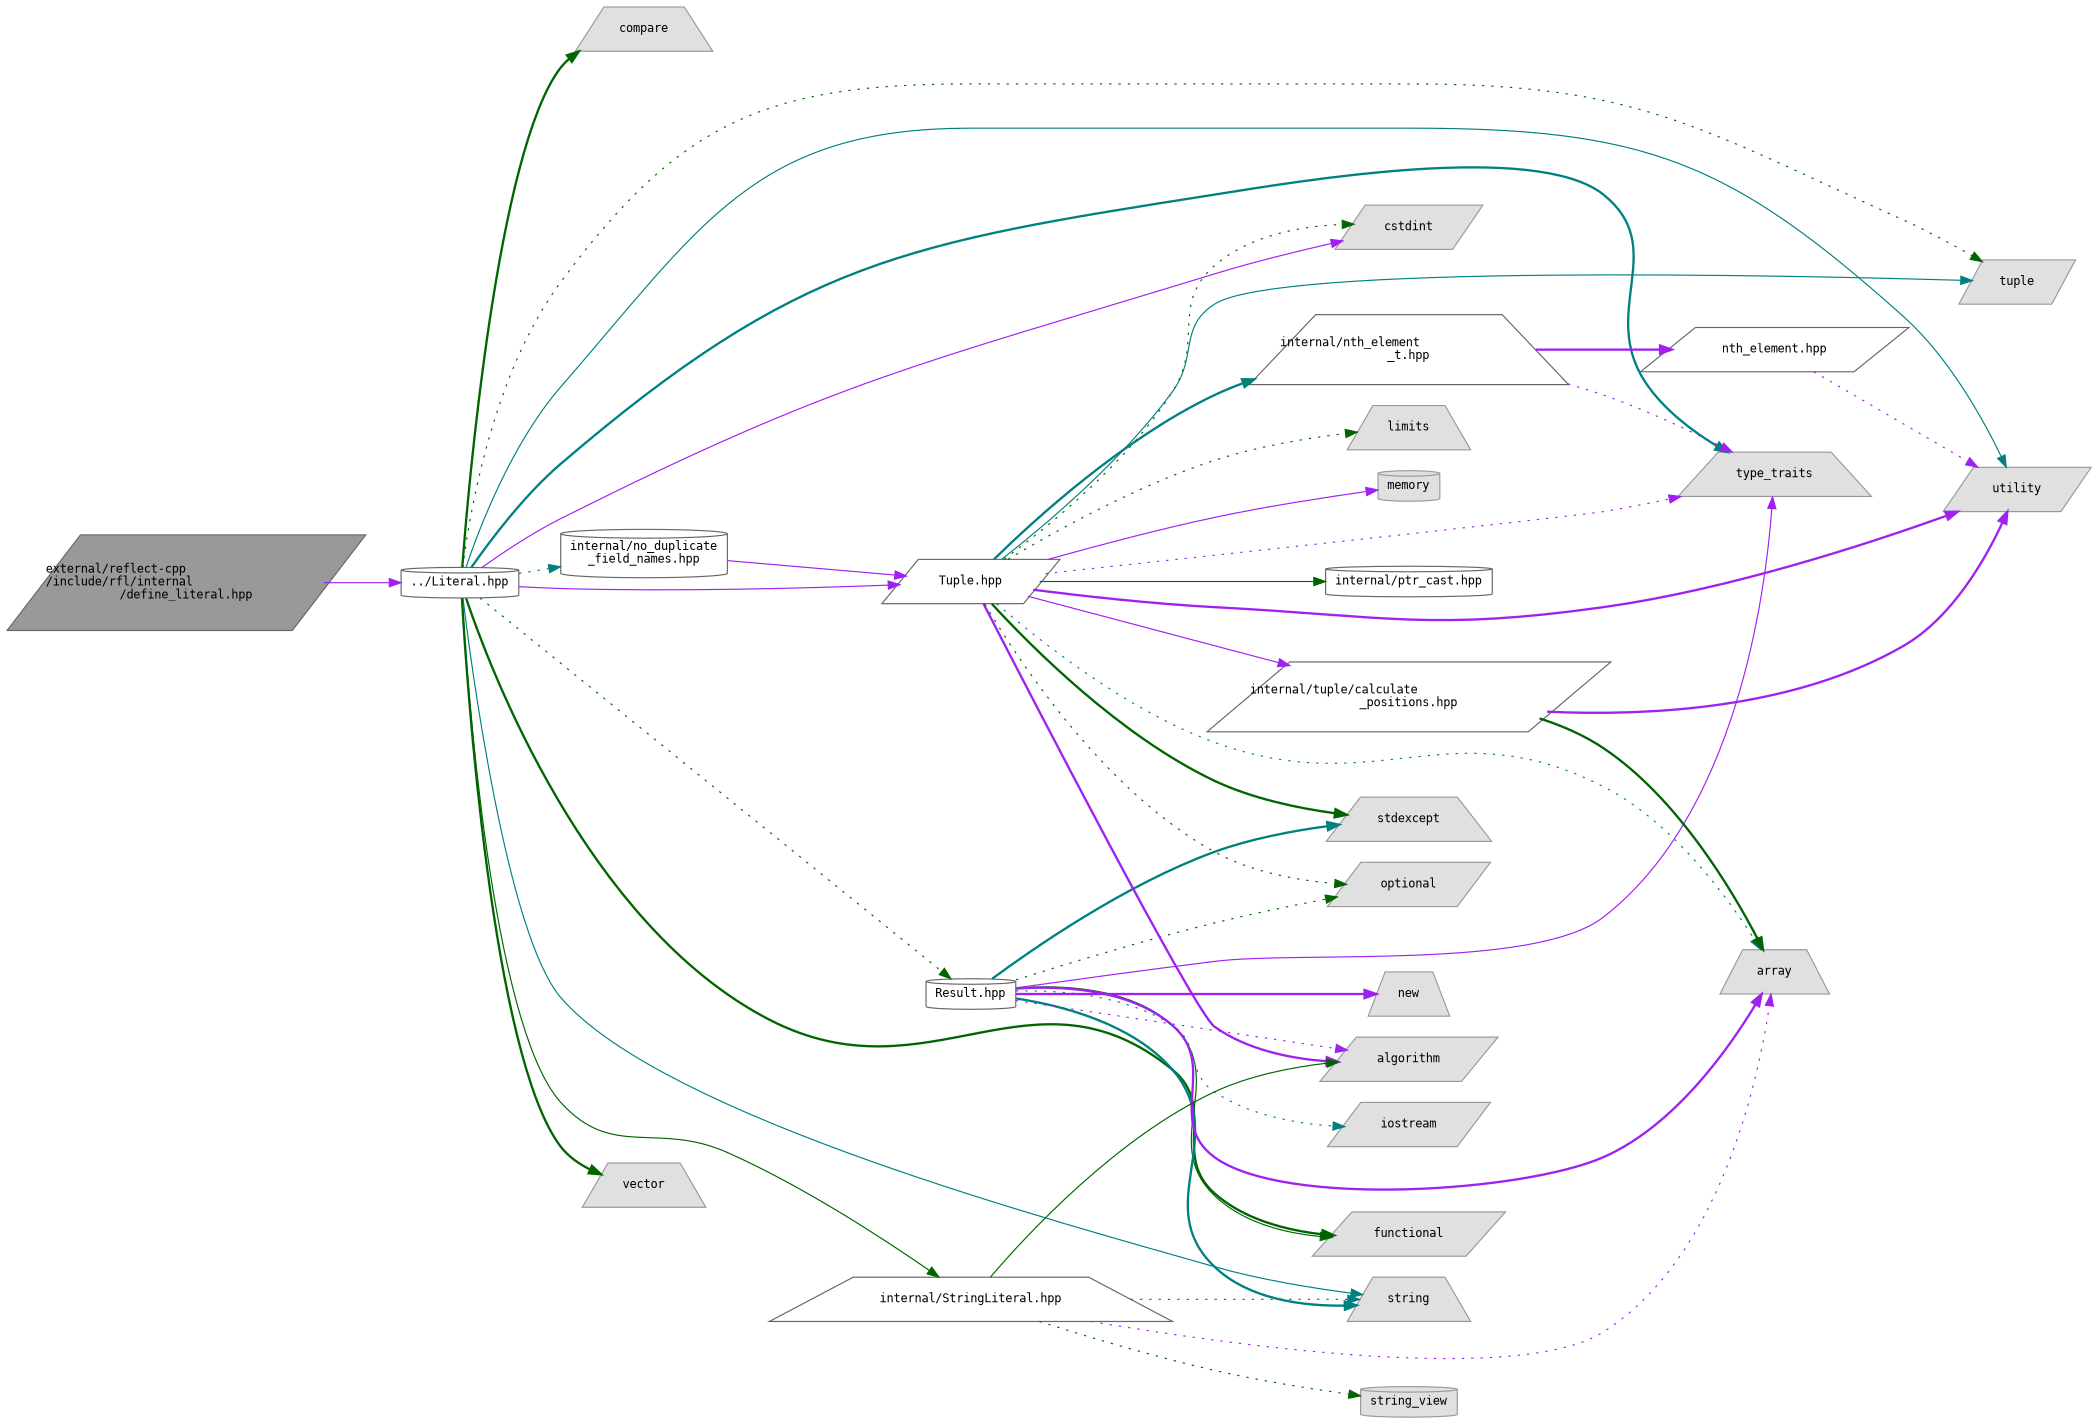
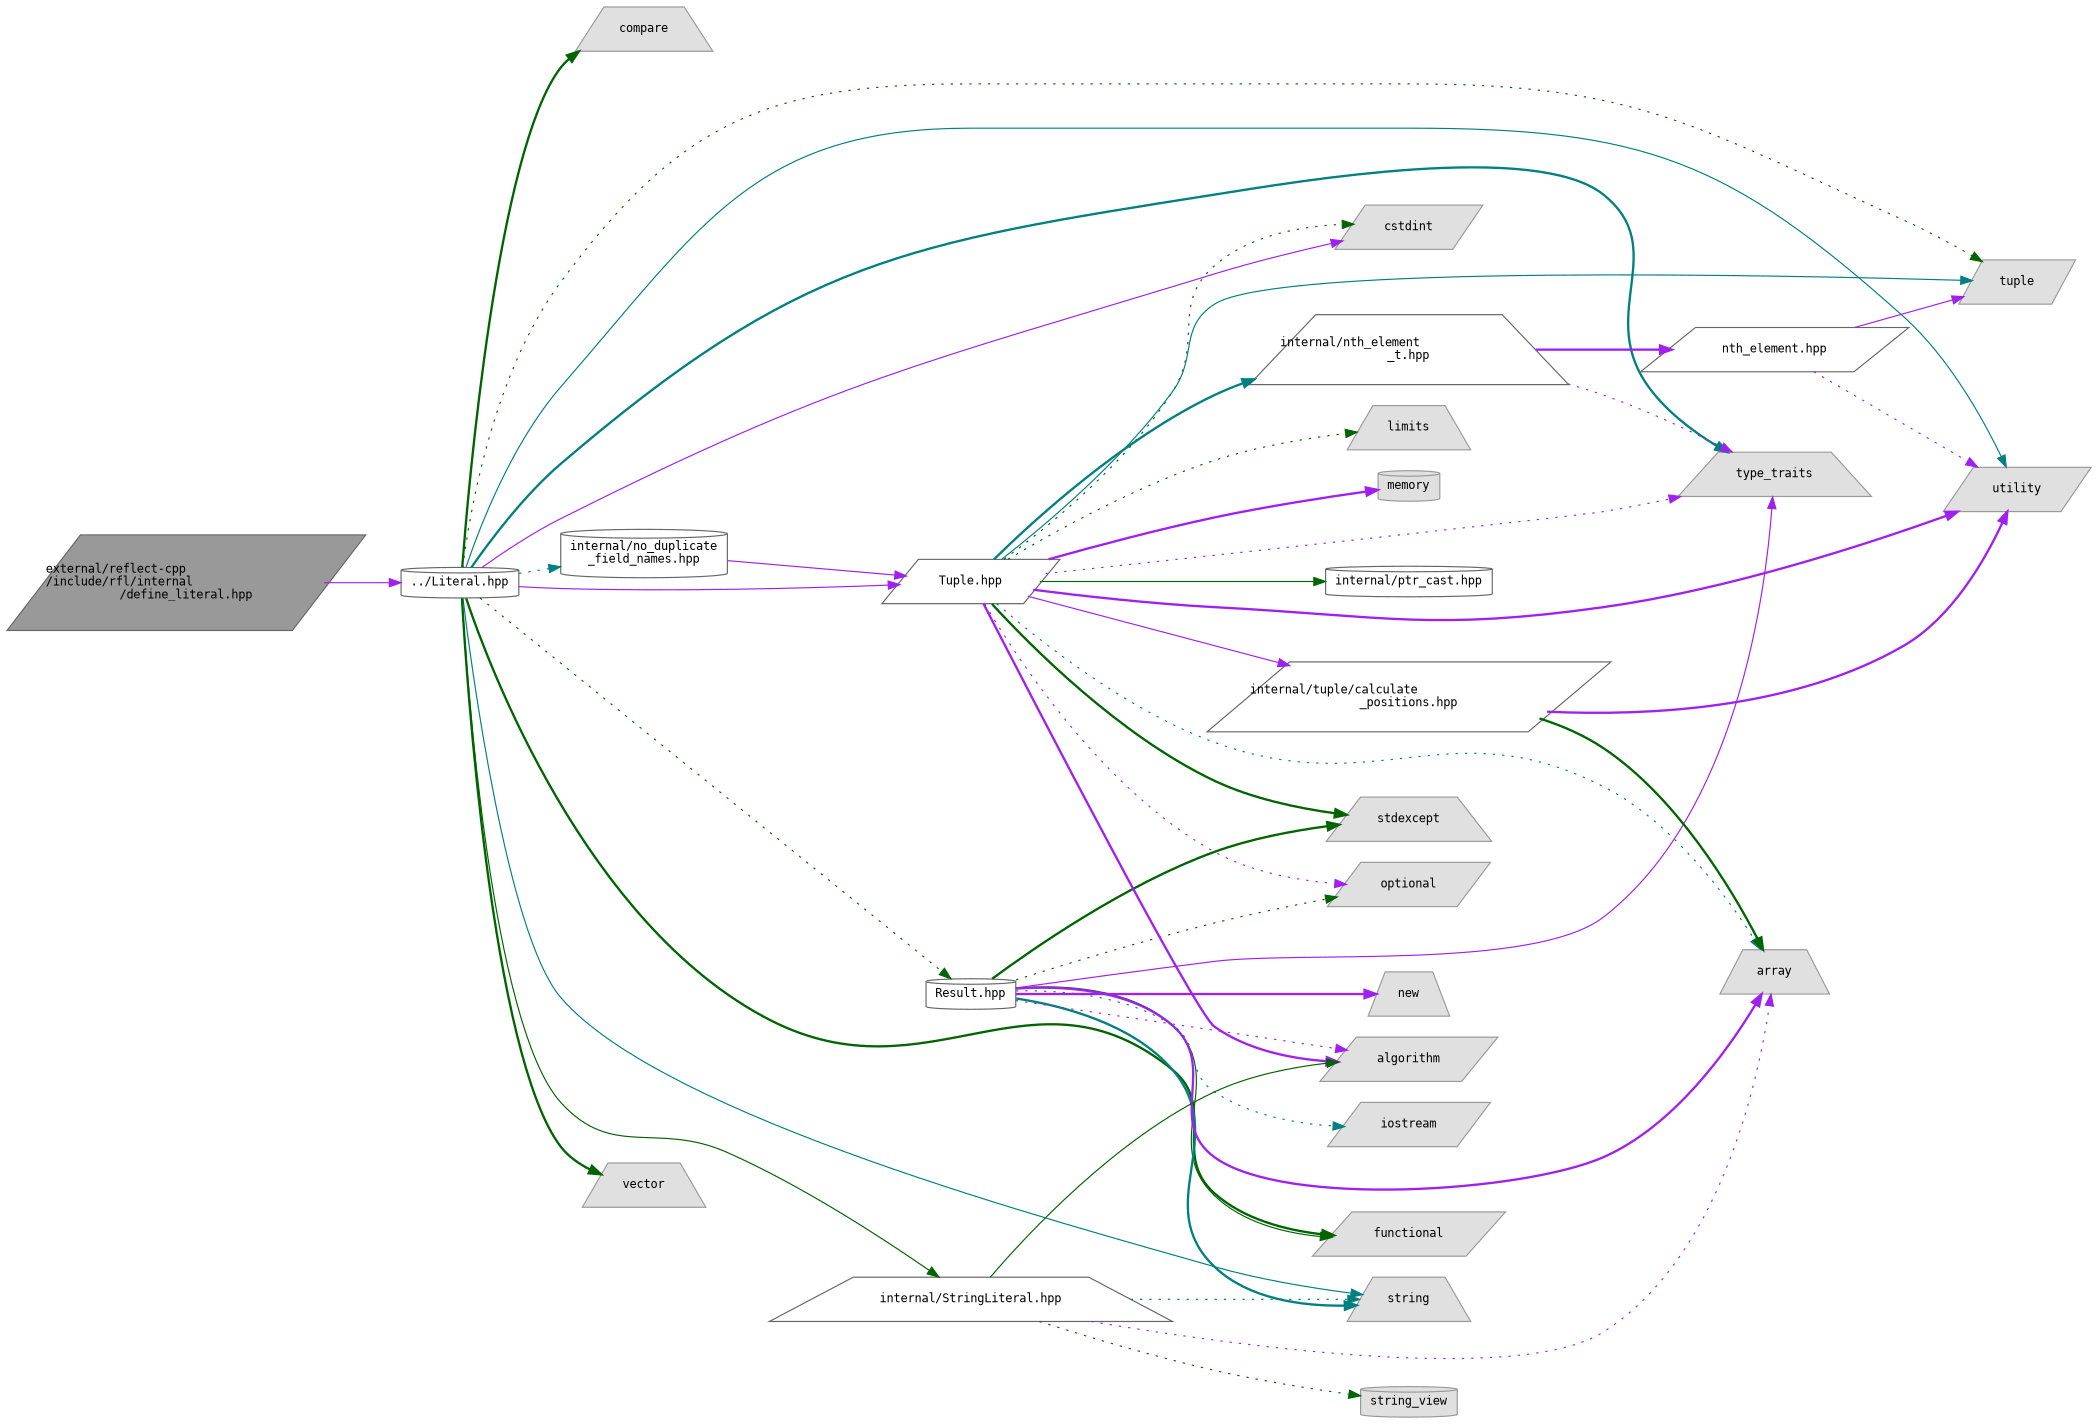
none -> (1911, 312)
(1206, 519) -> (1206, 519)
(1128, 787) -> (1128, 787)
(1150, 880) -> (1150, 880)
